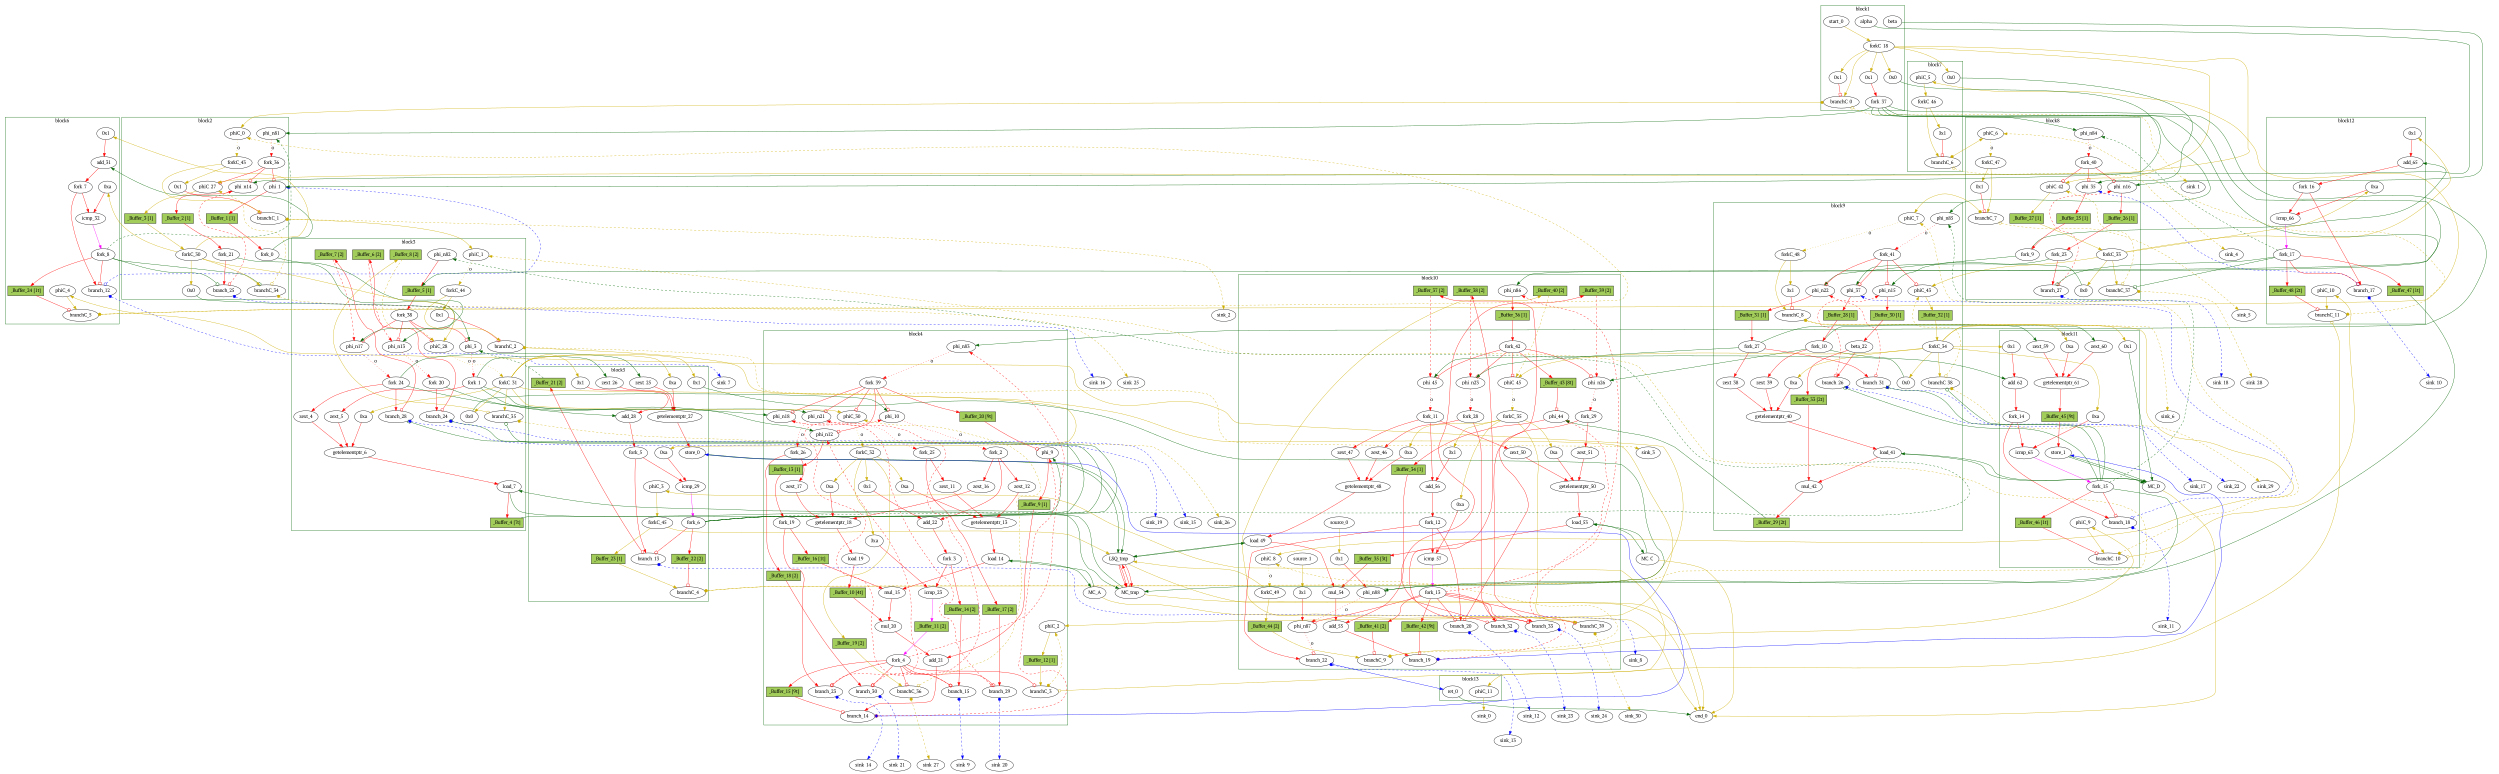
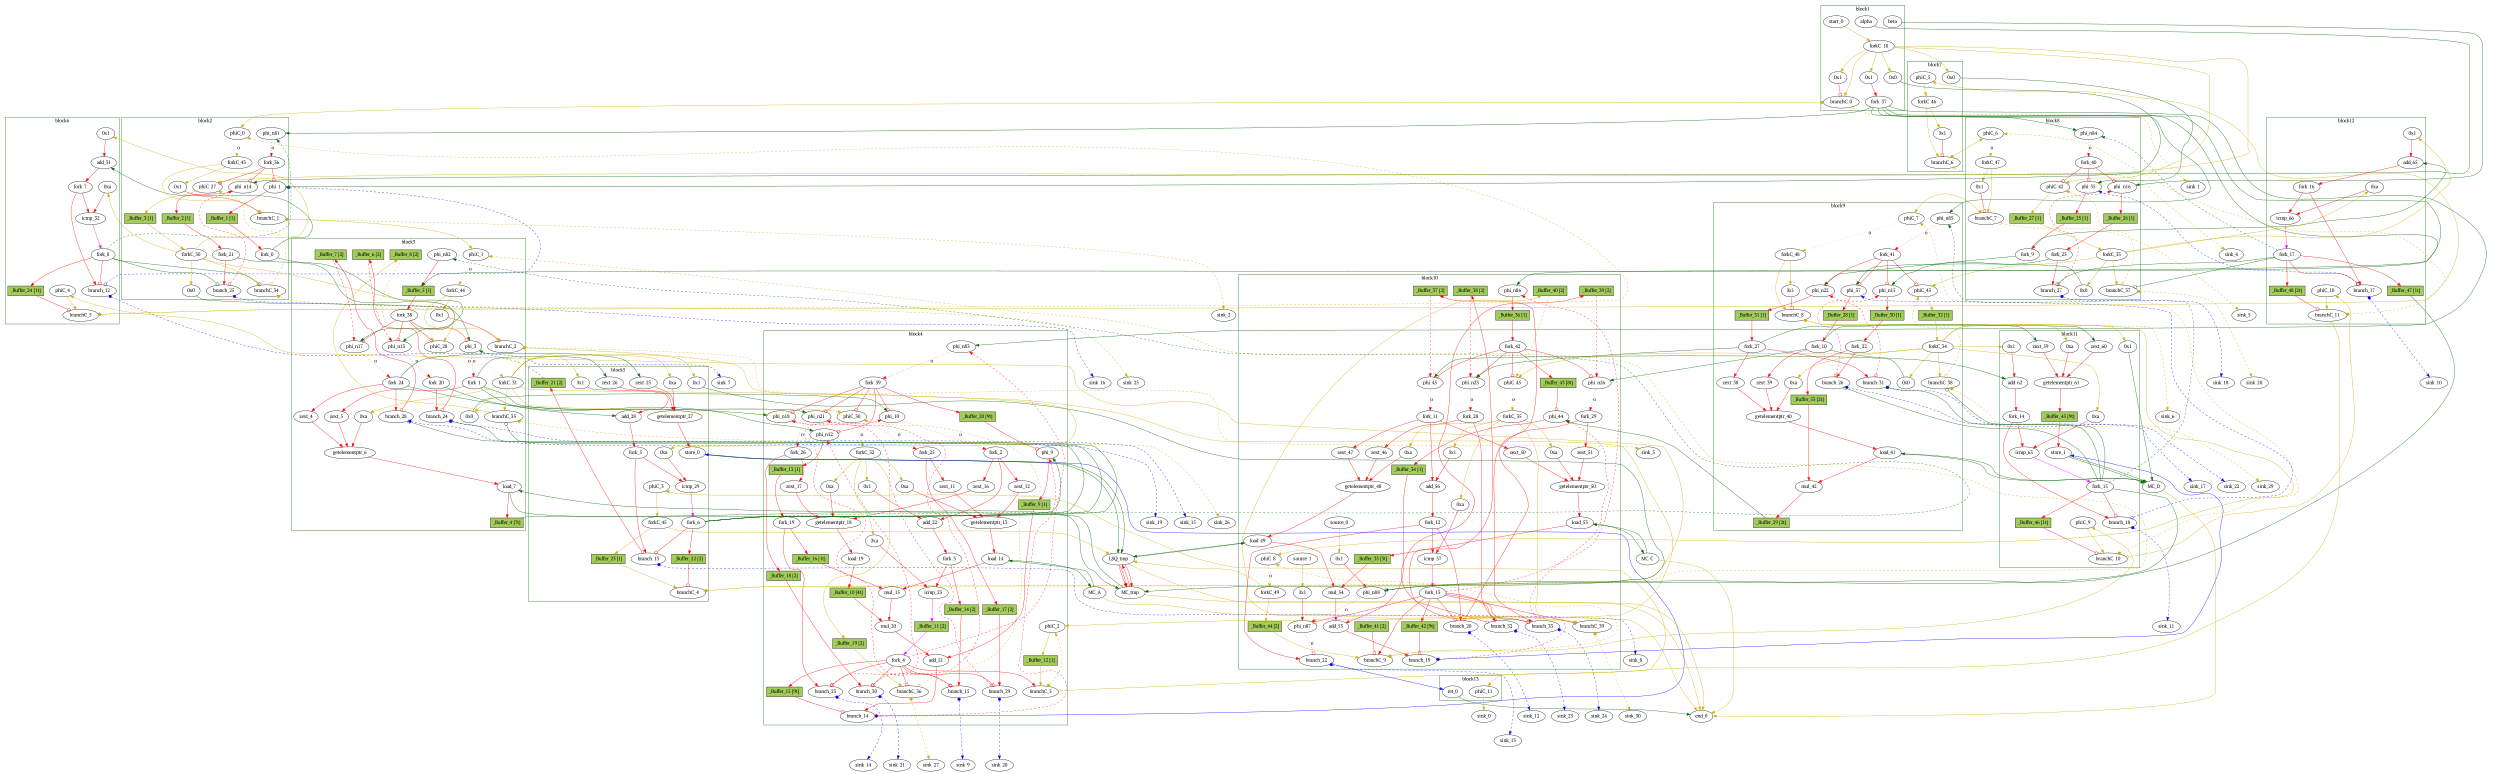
(1859, 347) -> (1859, 347)
(1402, 605) -> (1397, 622)
(971, 671) -> (971, 671)
